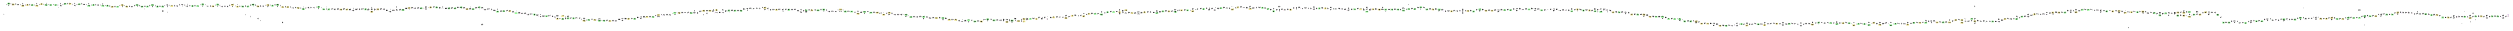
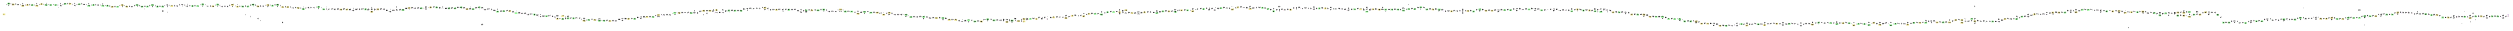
(329, 9) -> (329, 9)
(4, 14) -> (4, 14)
